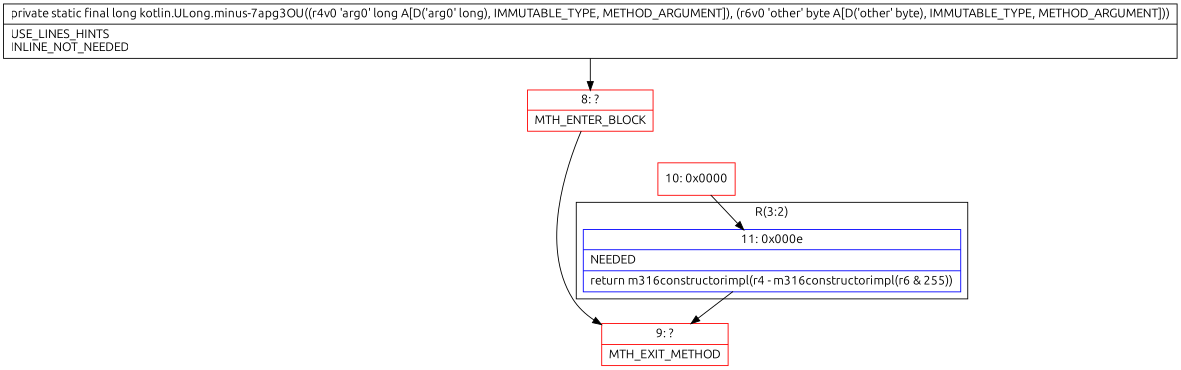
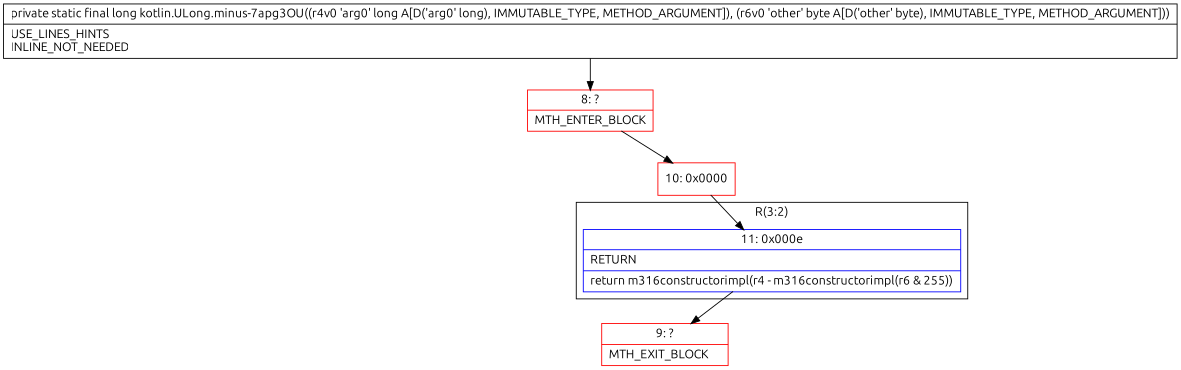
(557, 230) -> (643, 145)
(613, 260) -> (614, 260)
(665, 355) -> (659, 355)
